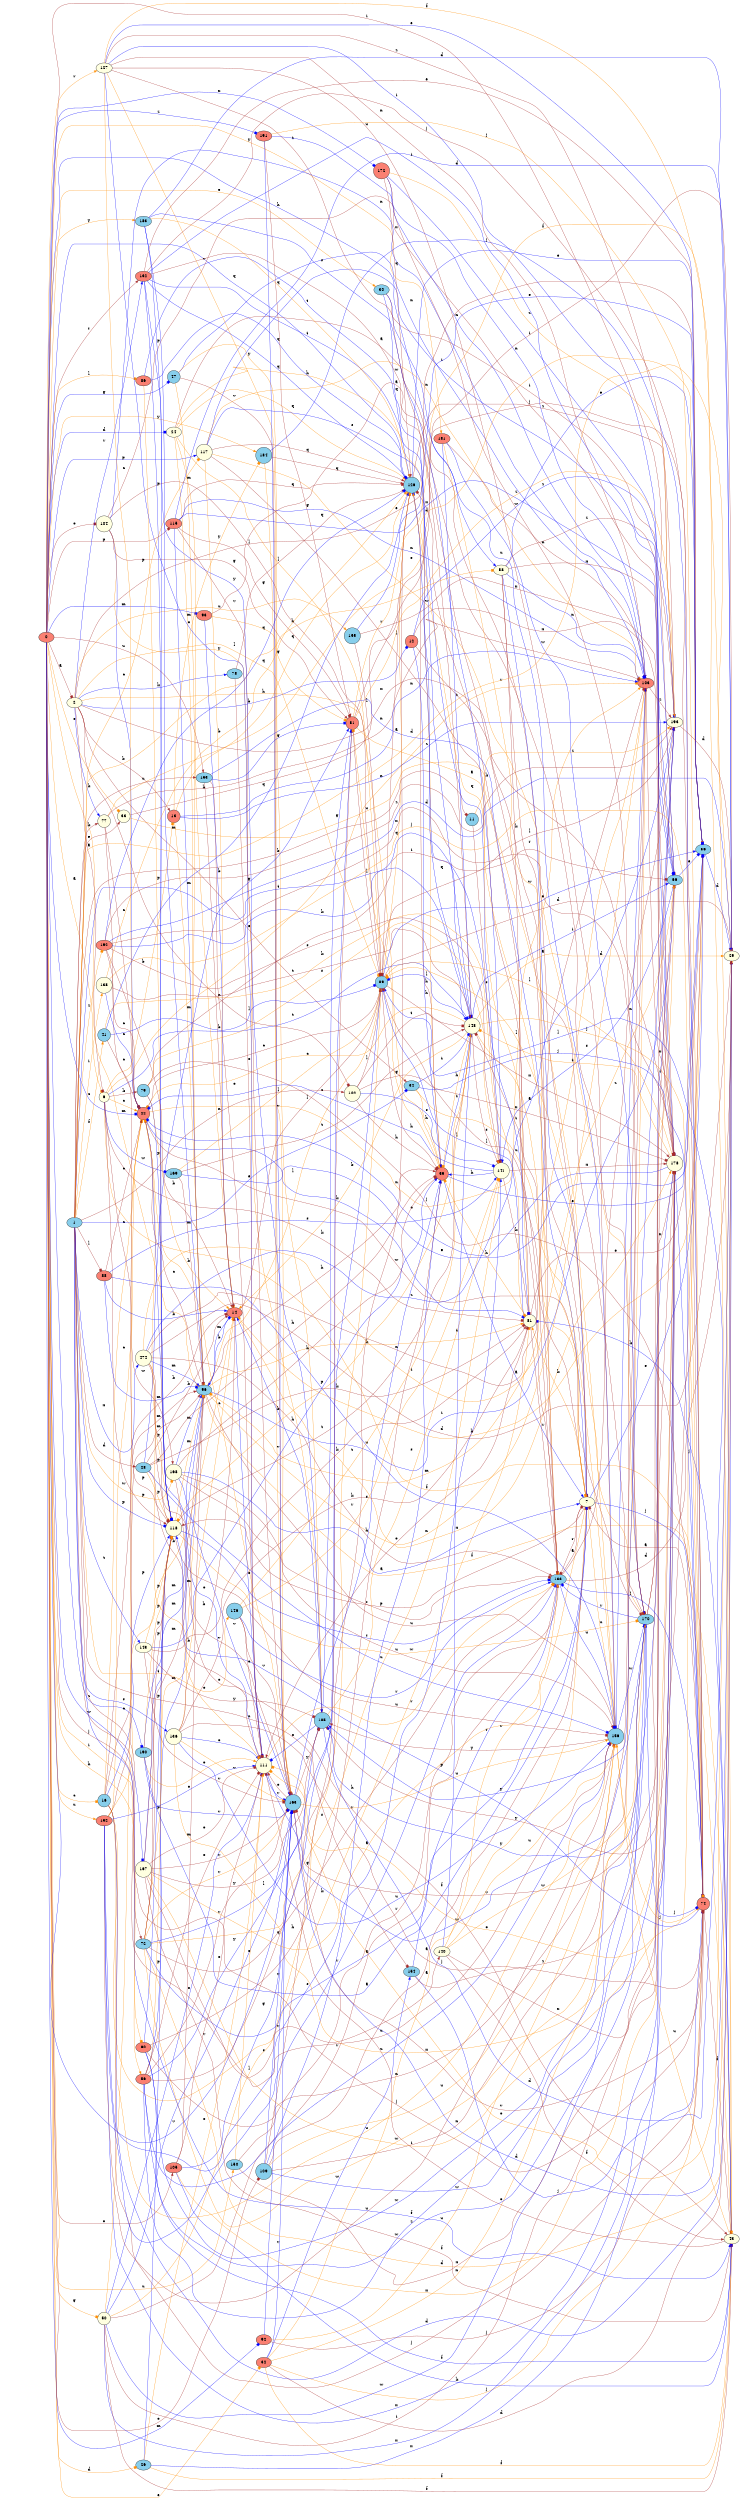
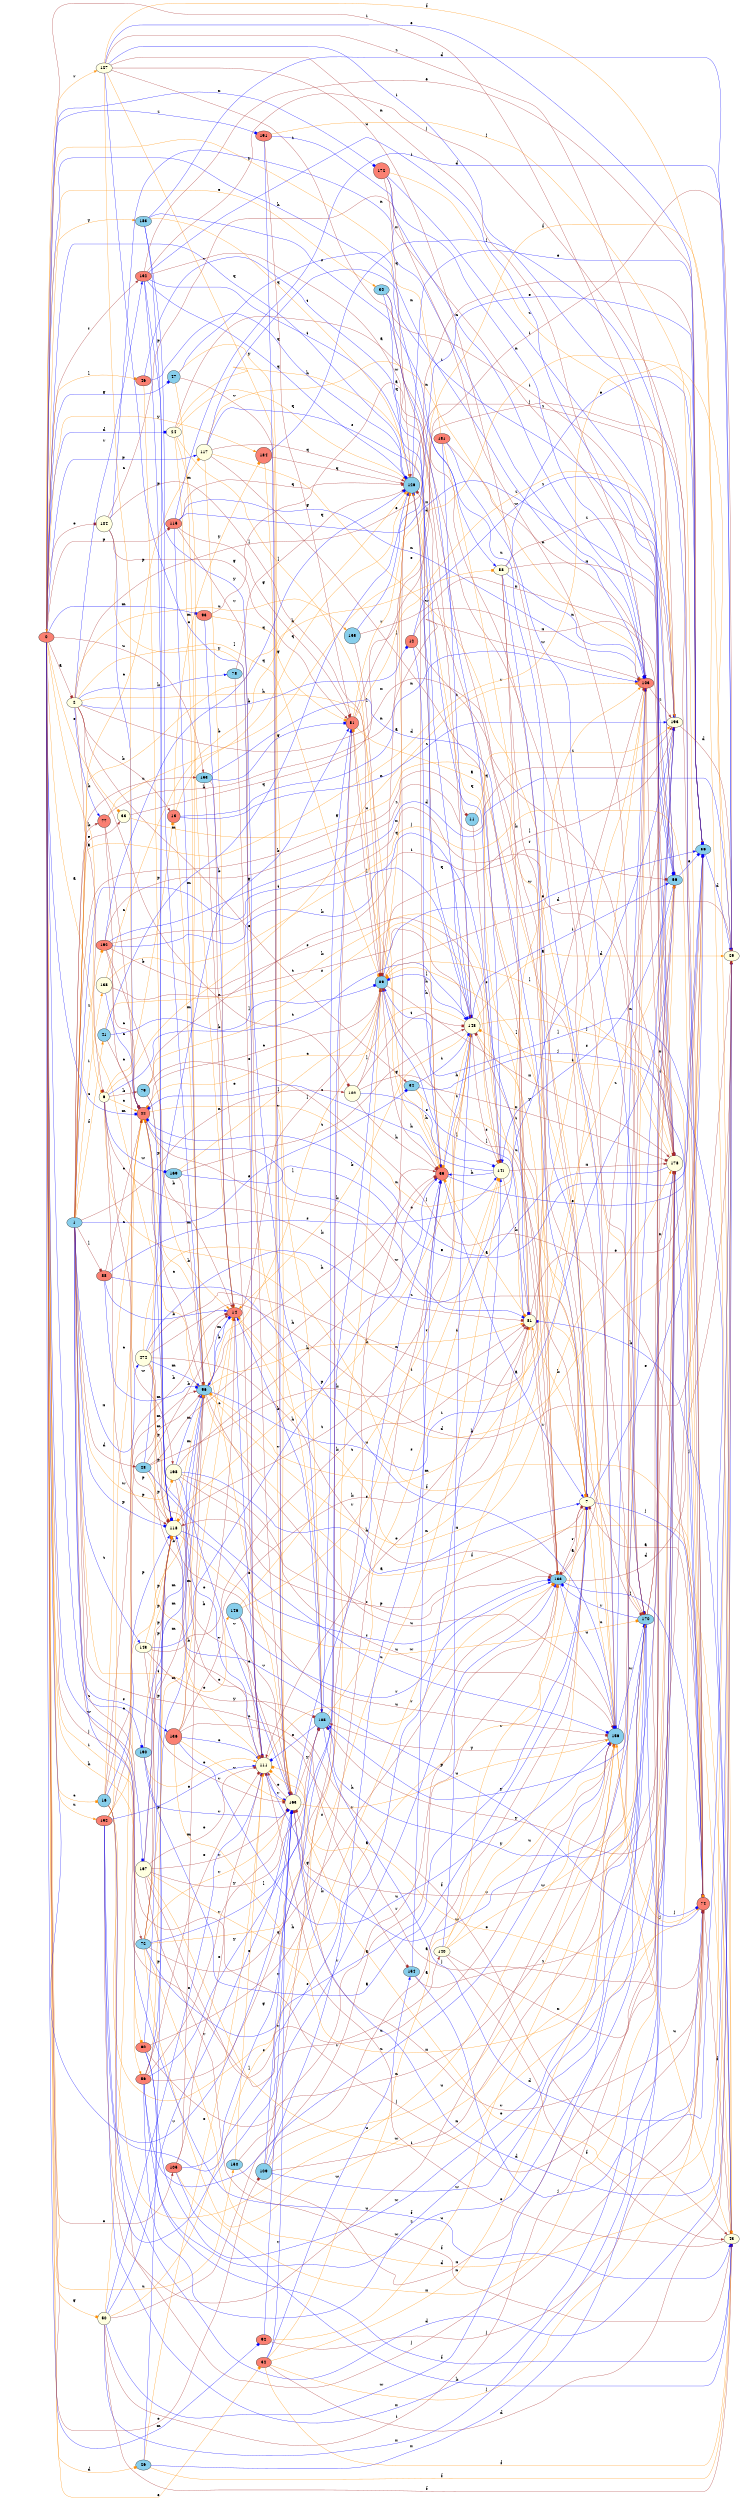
(100, 126) -> (101, 147)
(143, 381) -> (143, 381)
(264, 455) -> (264, 455)
(487, 775) -> (487, 775)
(104, 821) -> (104, 821)
(530, 1099) -> (530, 1099)
(487, 1253) -> (487, 1253)
(174, 1737) -> (174, 1737)
(469, 1770) -> (422, 1594)
(293, 1803) -> (293, 1803)
